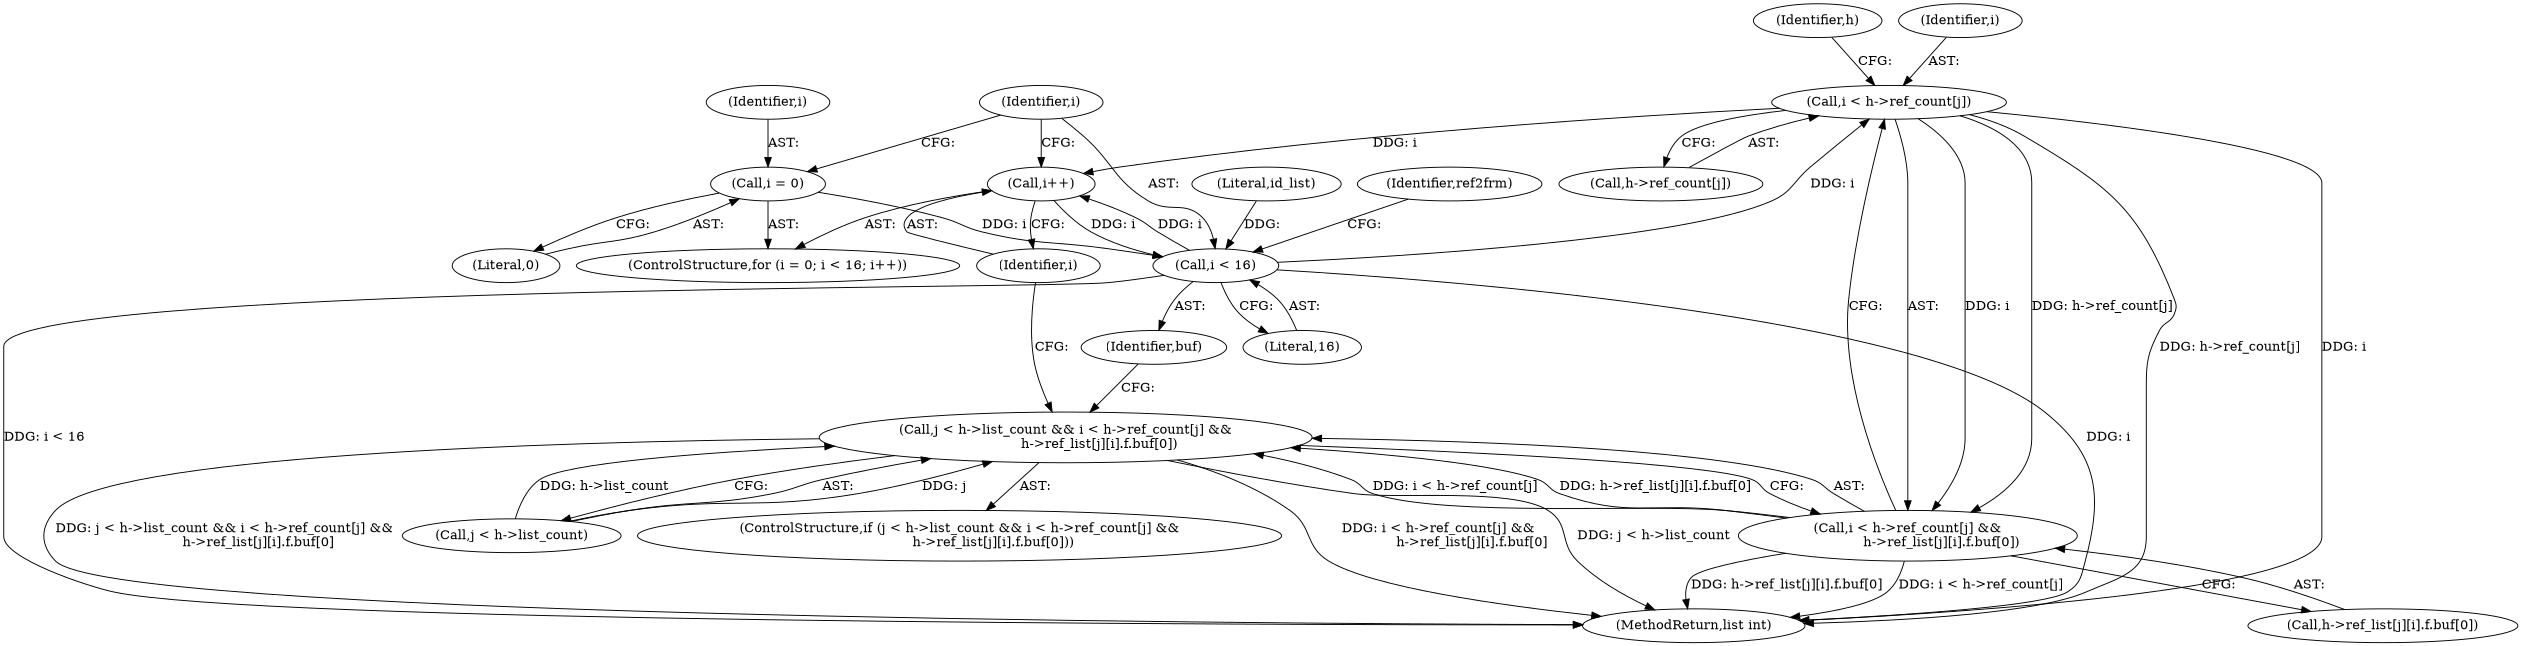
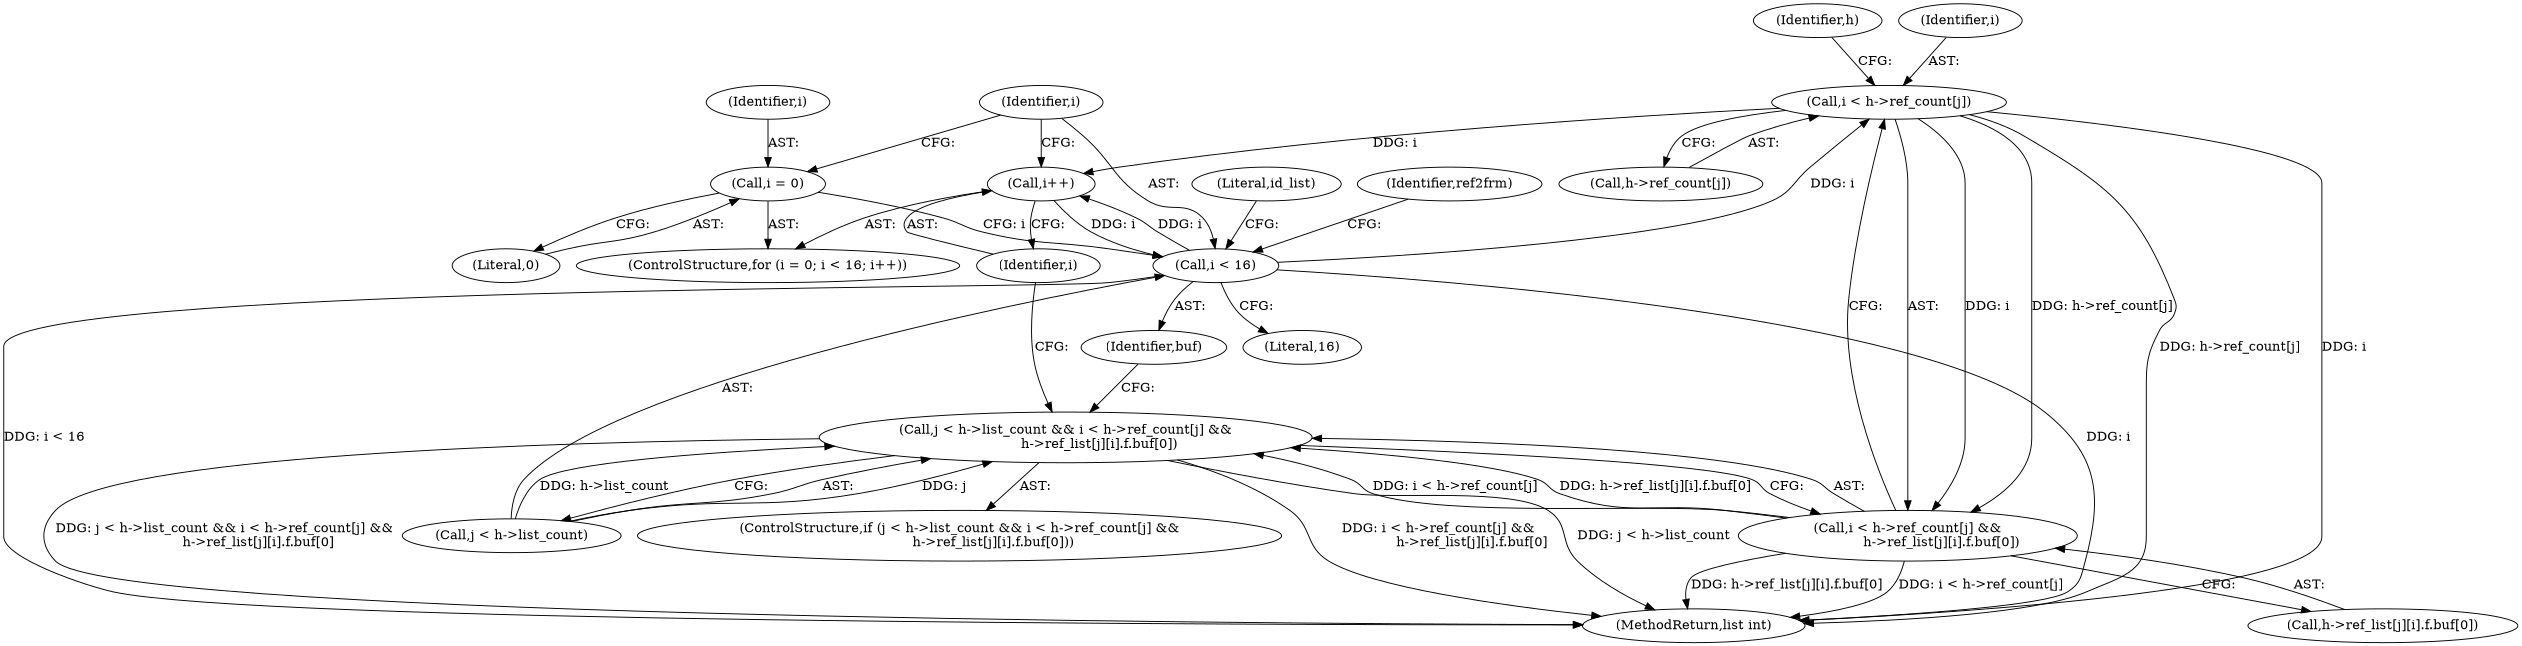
(1005, 225) -> (1005, 225)
(1264, 225) -> (1264, 225)
(1282, 304) -> (808, 355)
